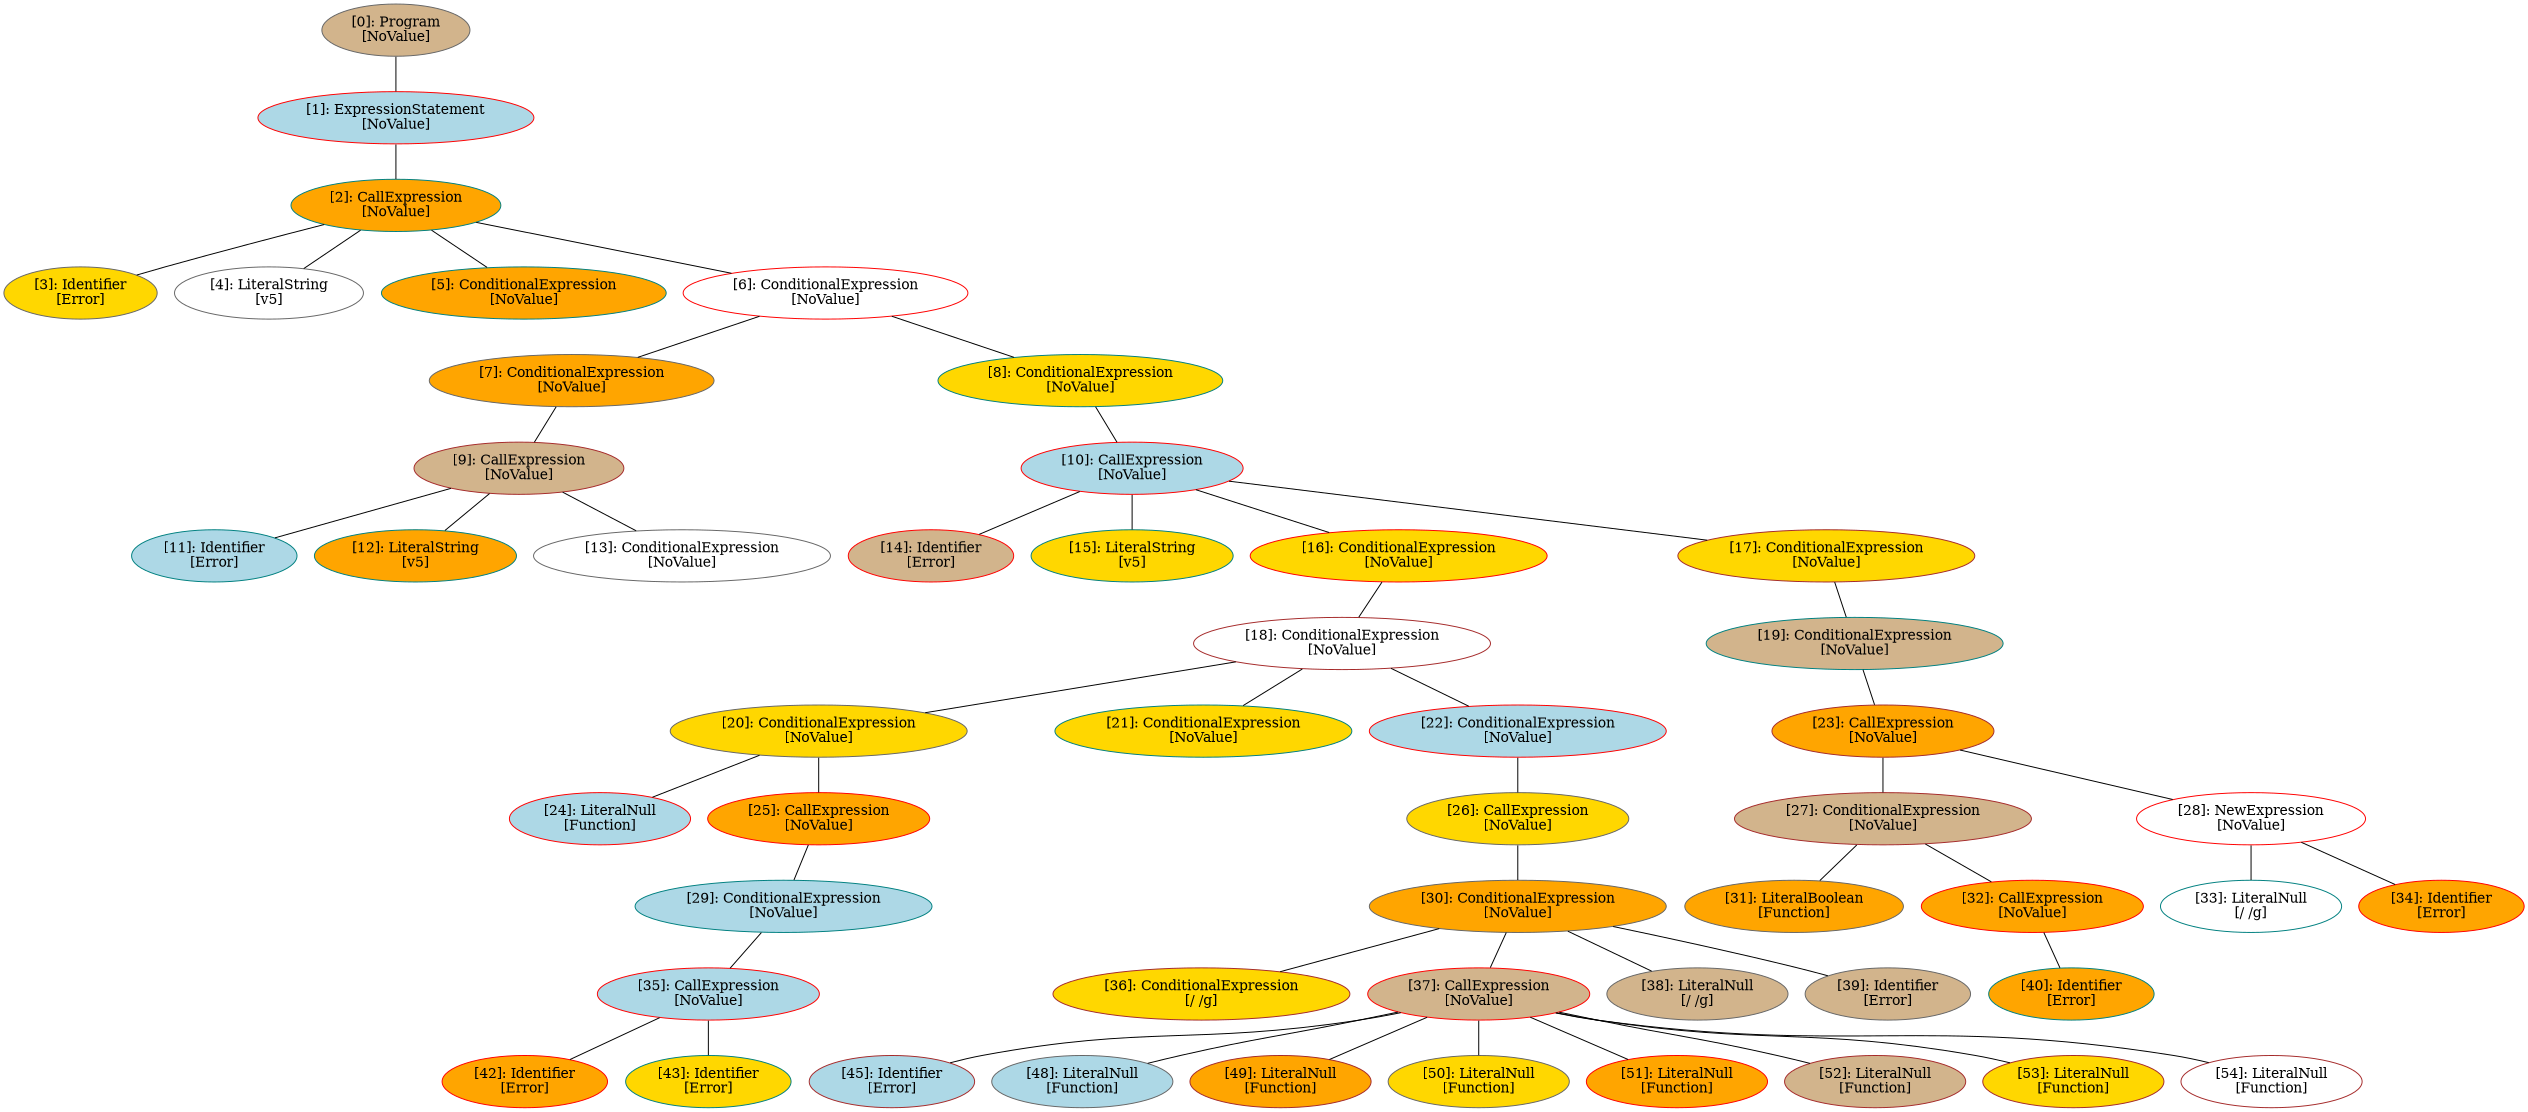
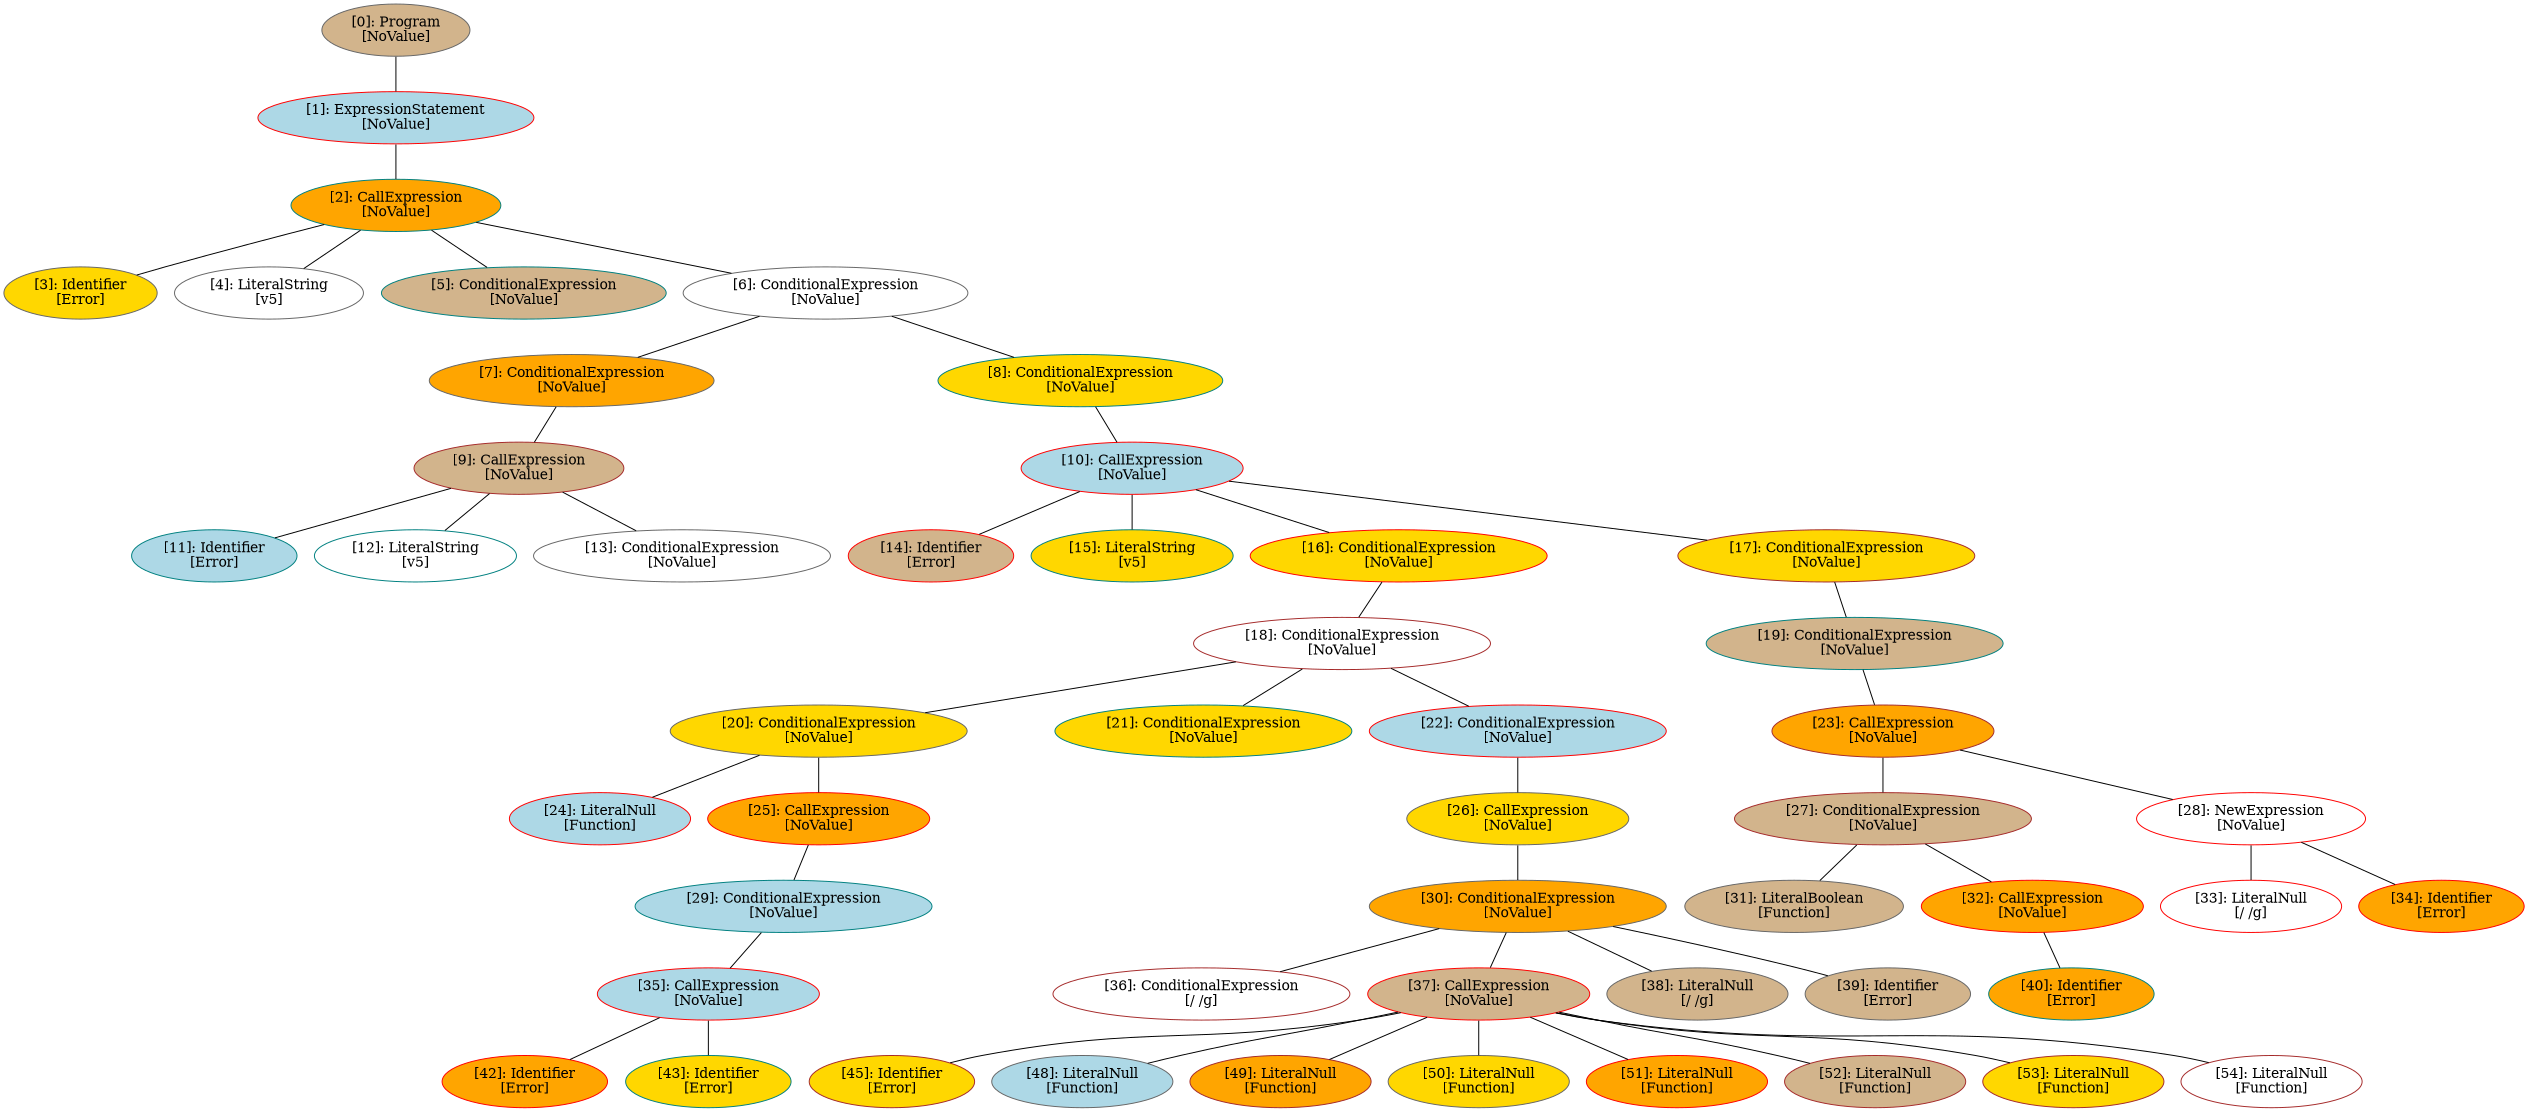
(524, 293) -> (524, 293)
(826, 293) -> (826, 293)
(415, 556) -> (415, 556)
(1794, 906) -> (1794, 906)
(2251, 906) -> (2251, 906)
(1201, 994) -> (1201, 994)
(892, 1082) -> (892, 1082)
